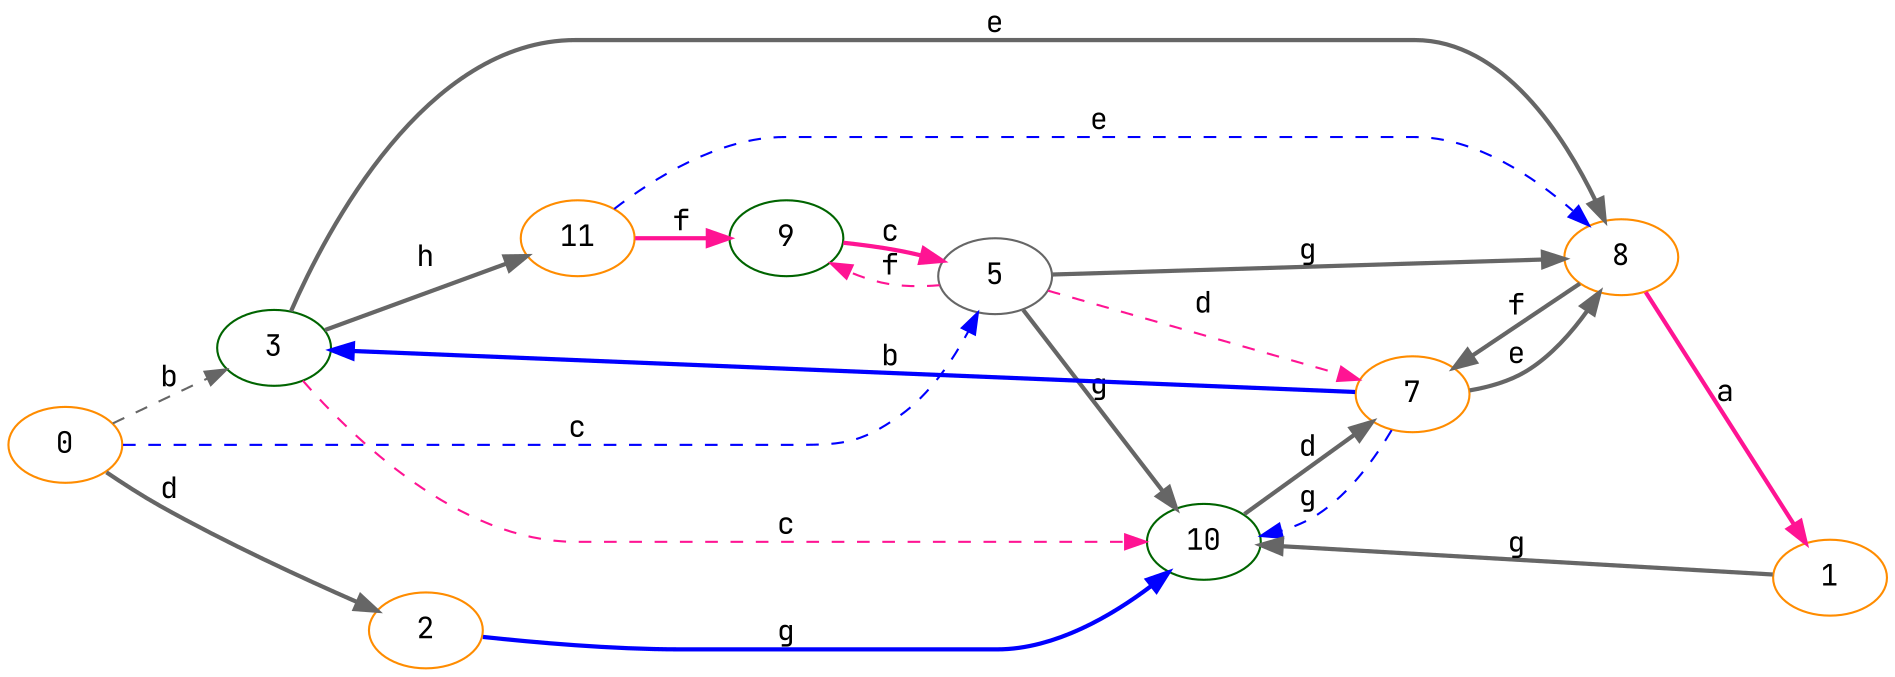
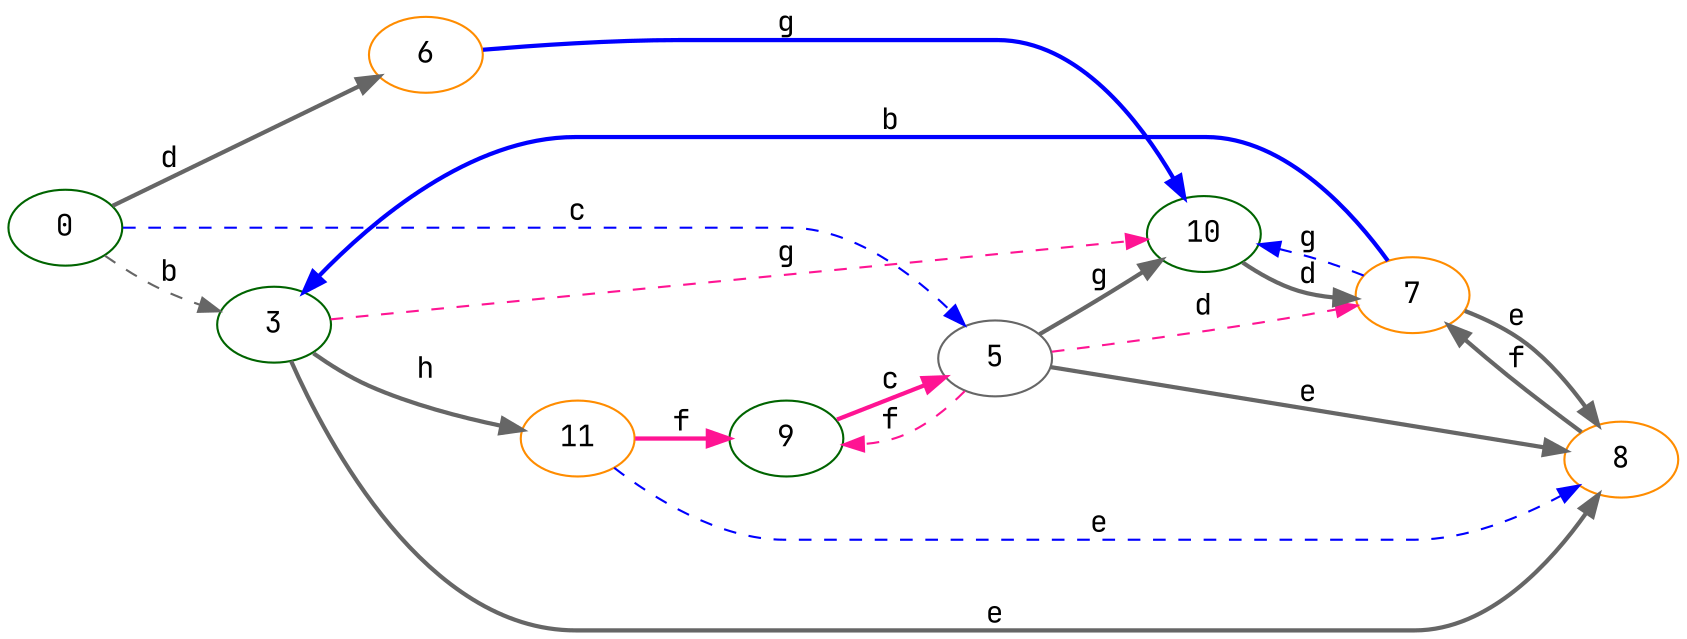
(1308, 252) -> (1308, 393)
(65, 445) -> (65, 228)
(786, 526) -> (786, 254)
(1830, 578) -> none
(426, 630) -> (426, 55)
